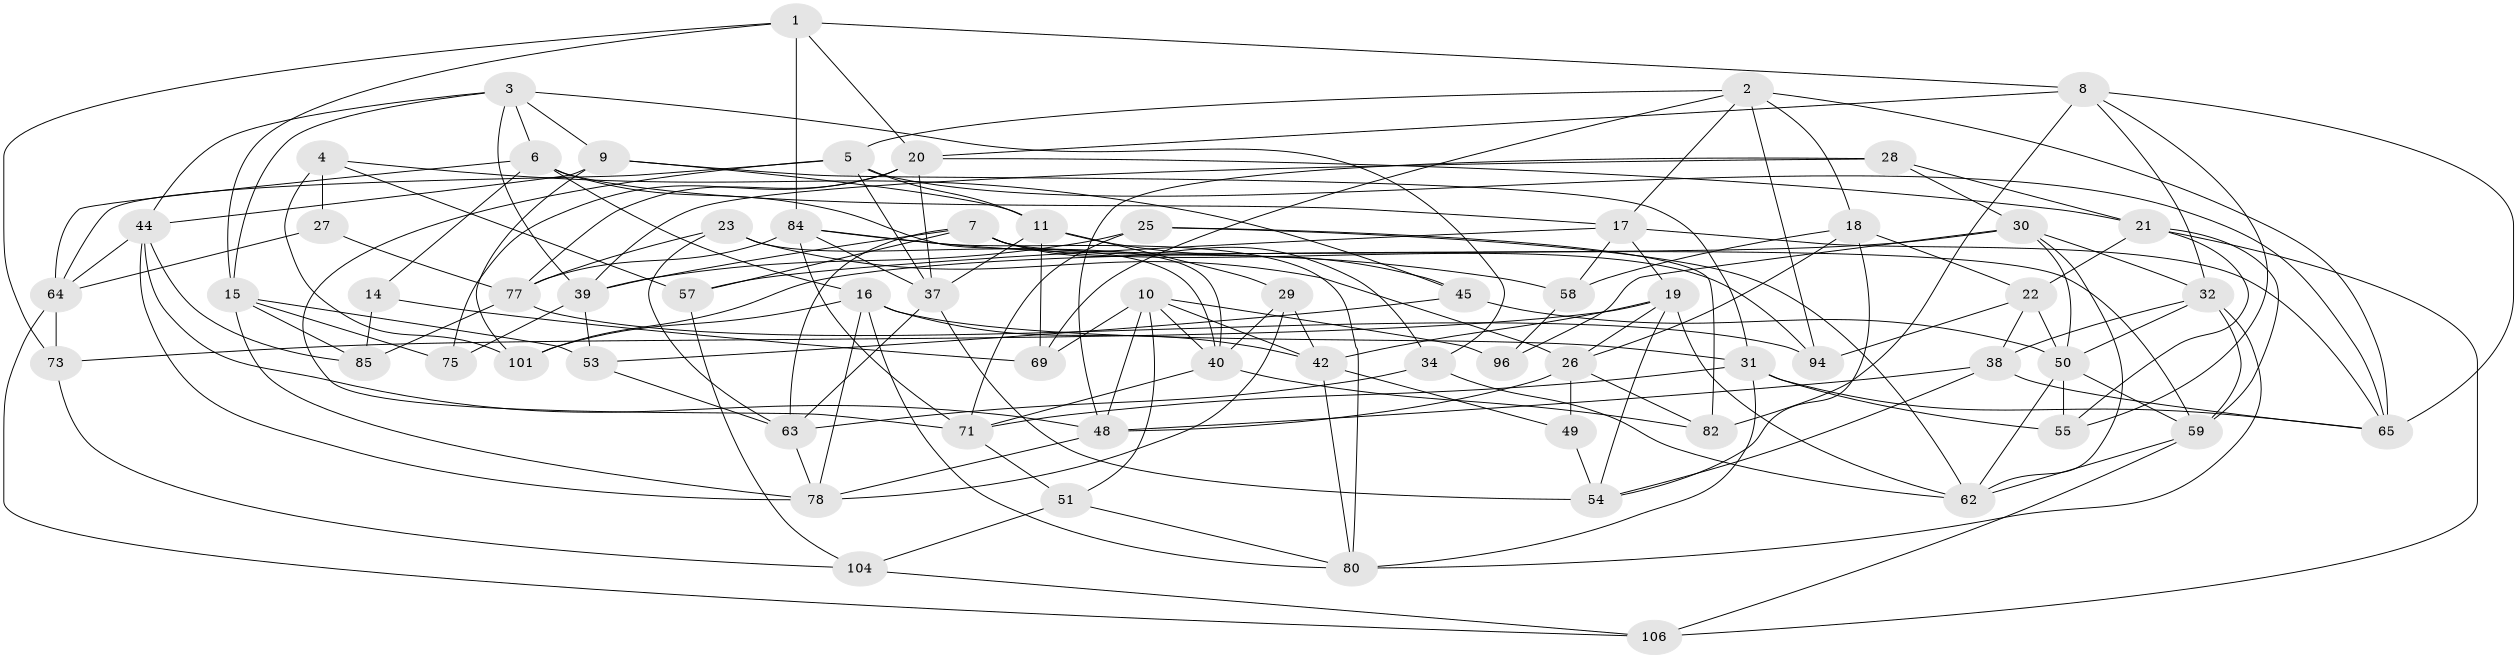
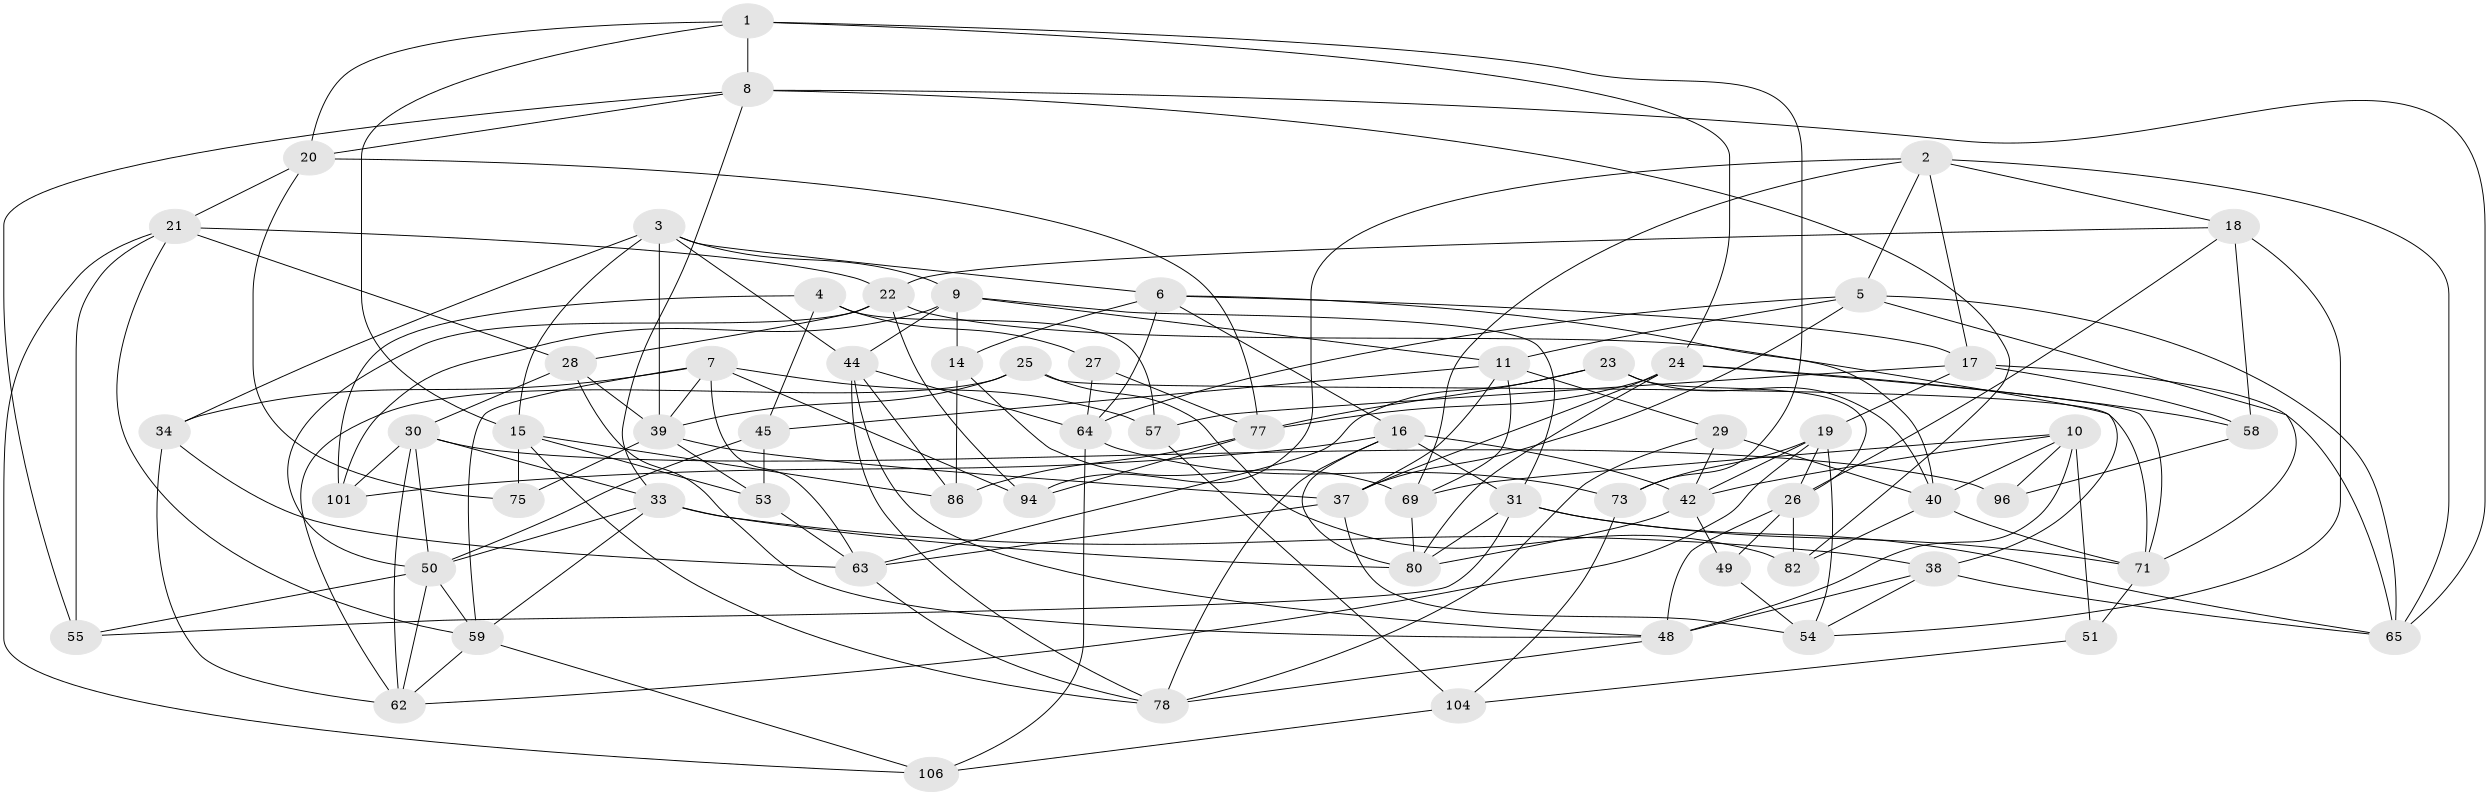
(796, 226) -> (1677, 363)
(925, 226) -> (1047, 479)
(2208, 295) -> (659, 500)
none -> (957, 335)
none -> (726, 337)
(364, 363) -> (956, 500)
(1209, 535) -> (1413, 531)
